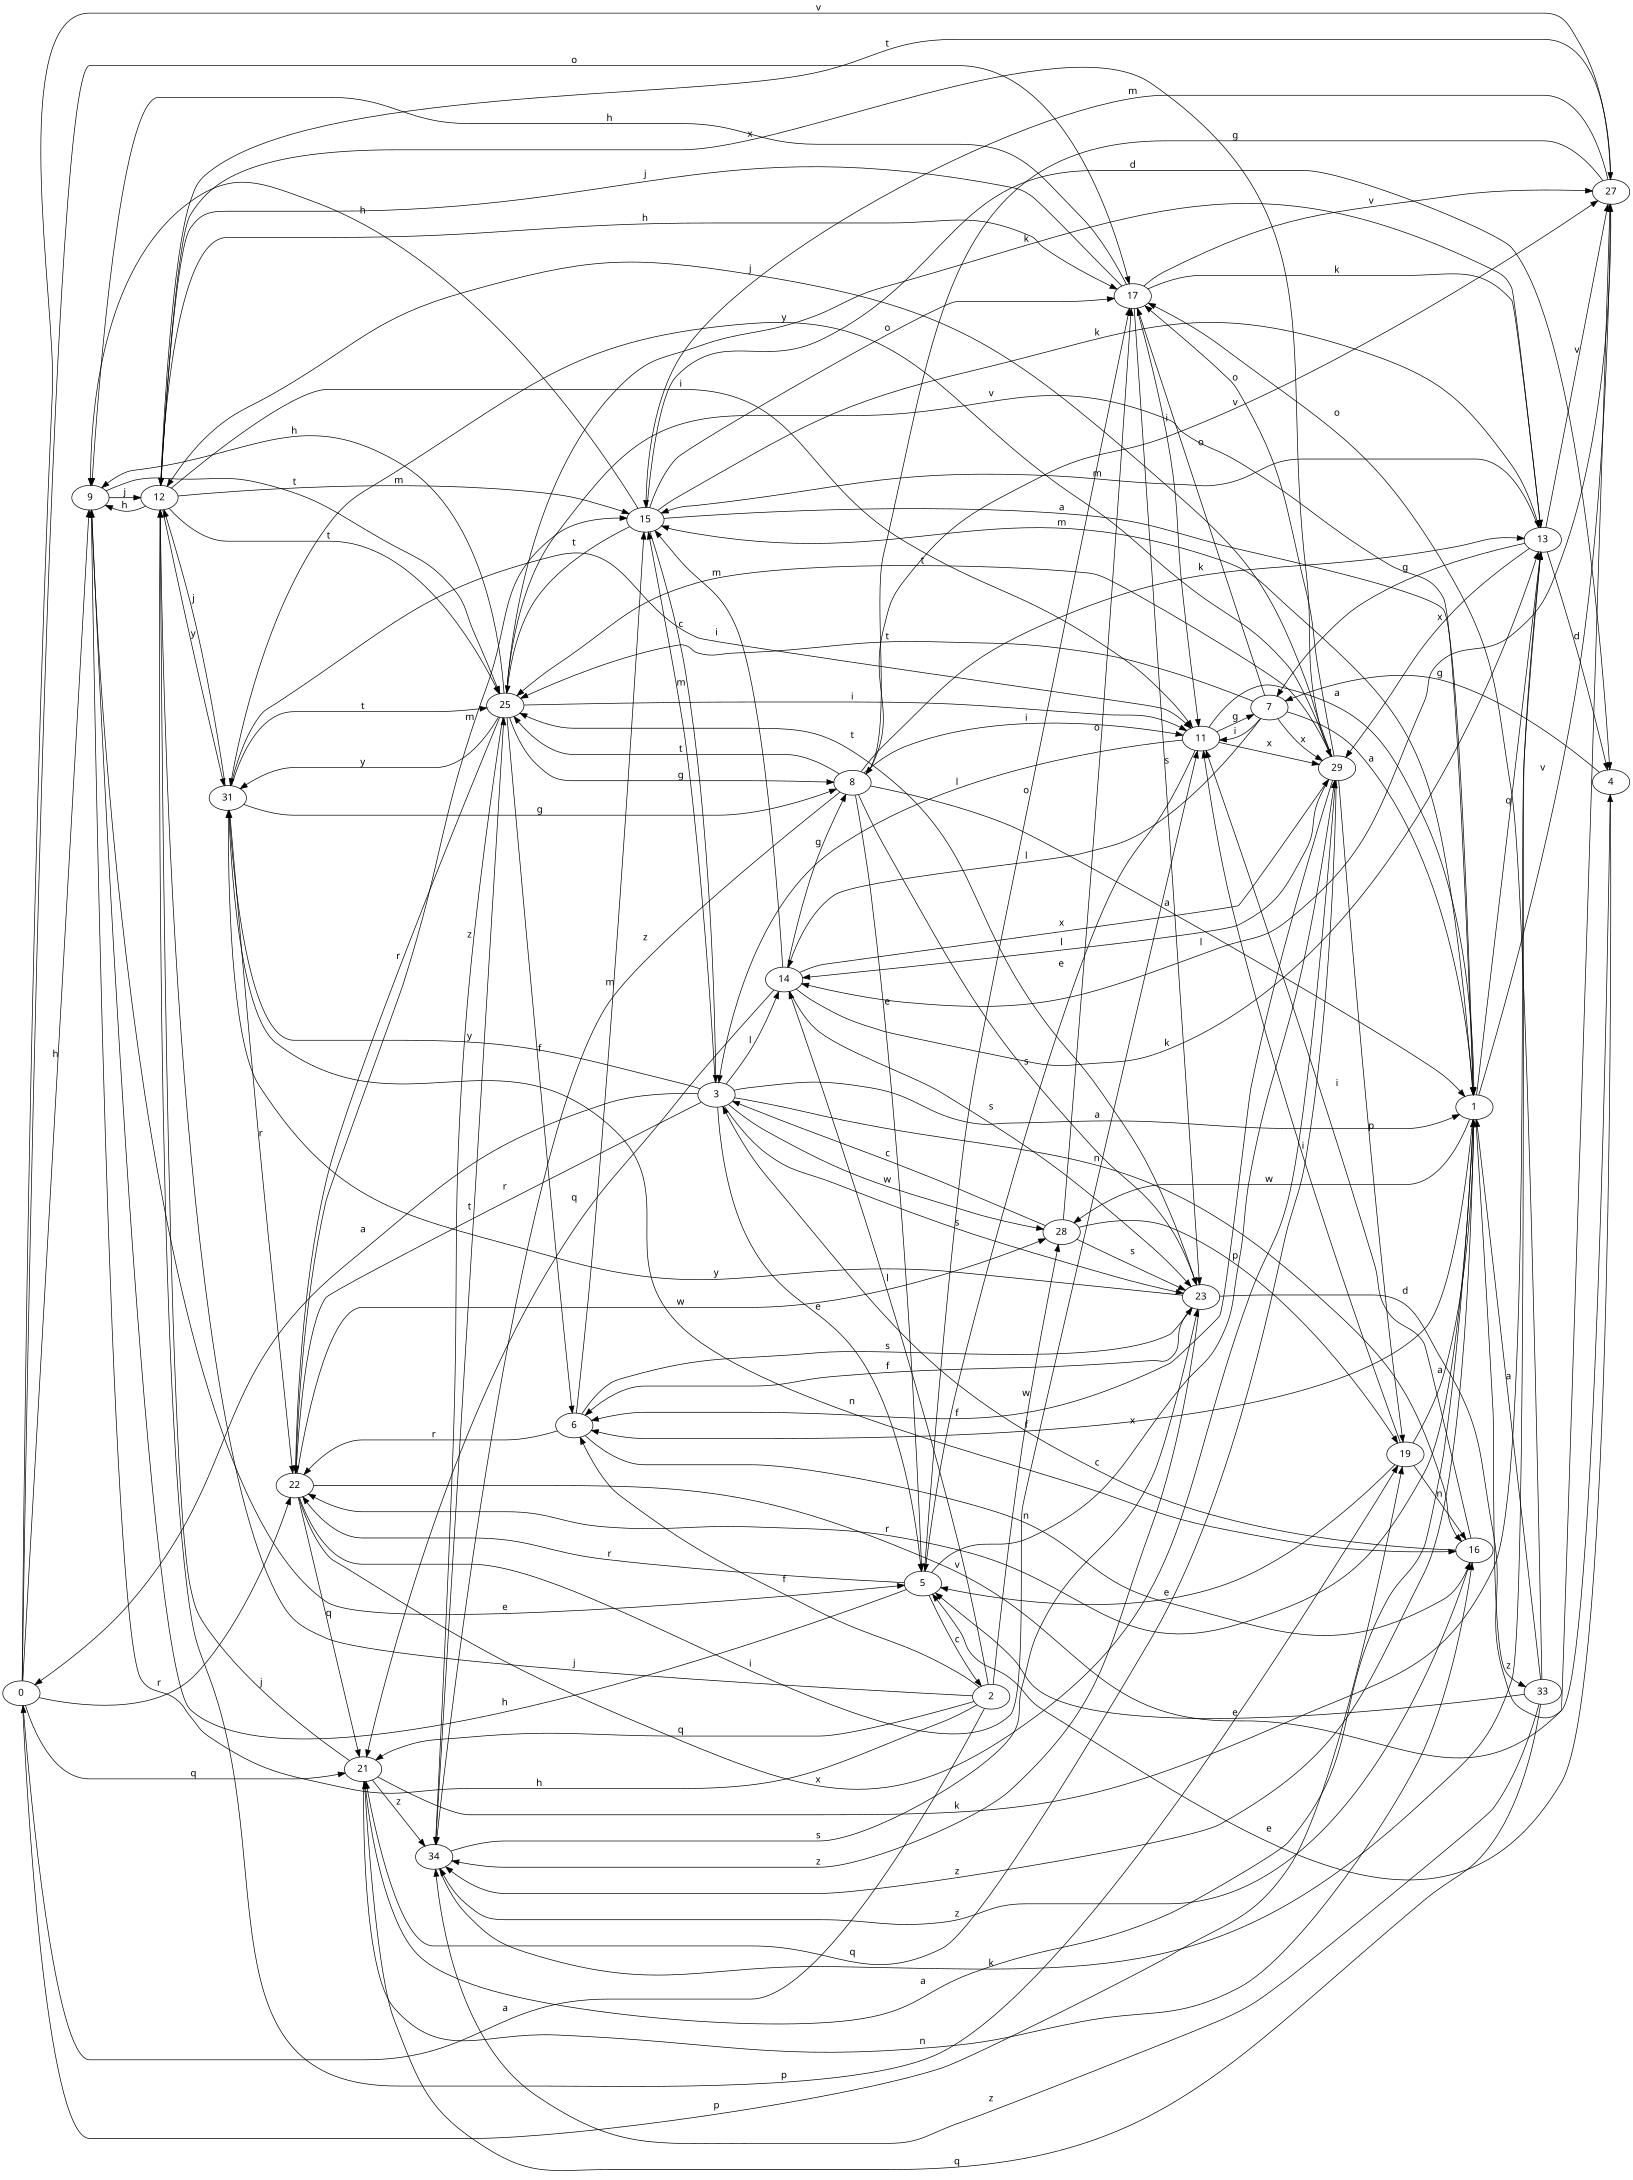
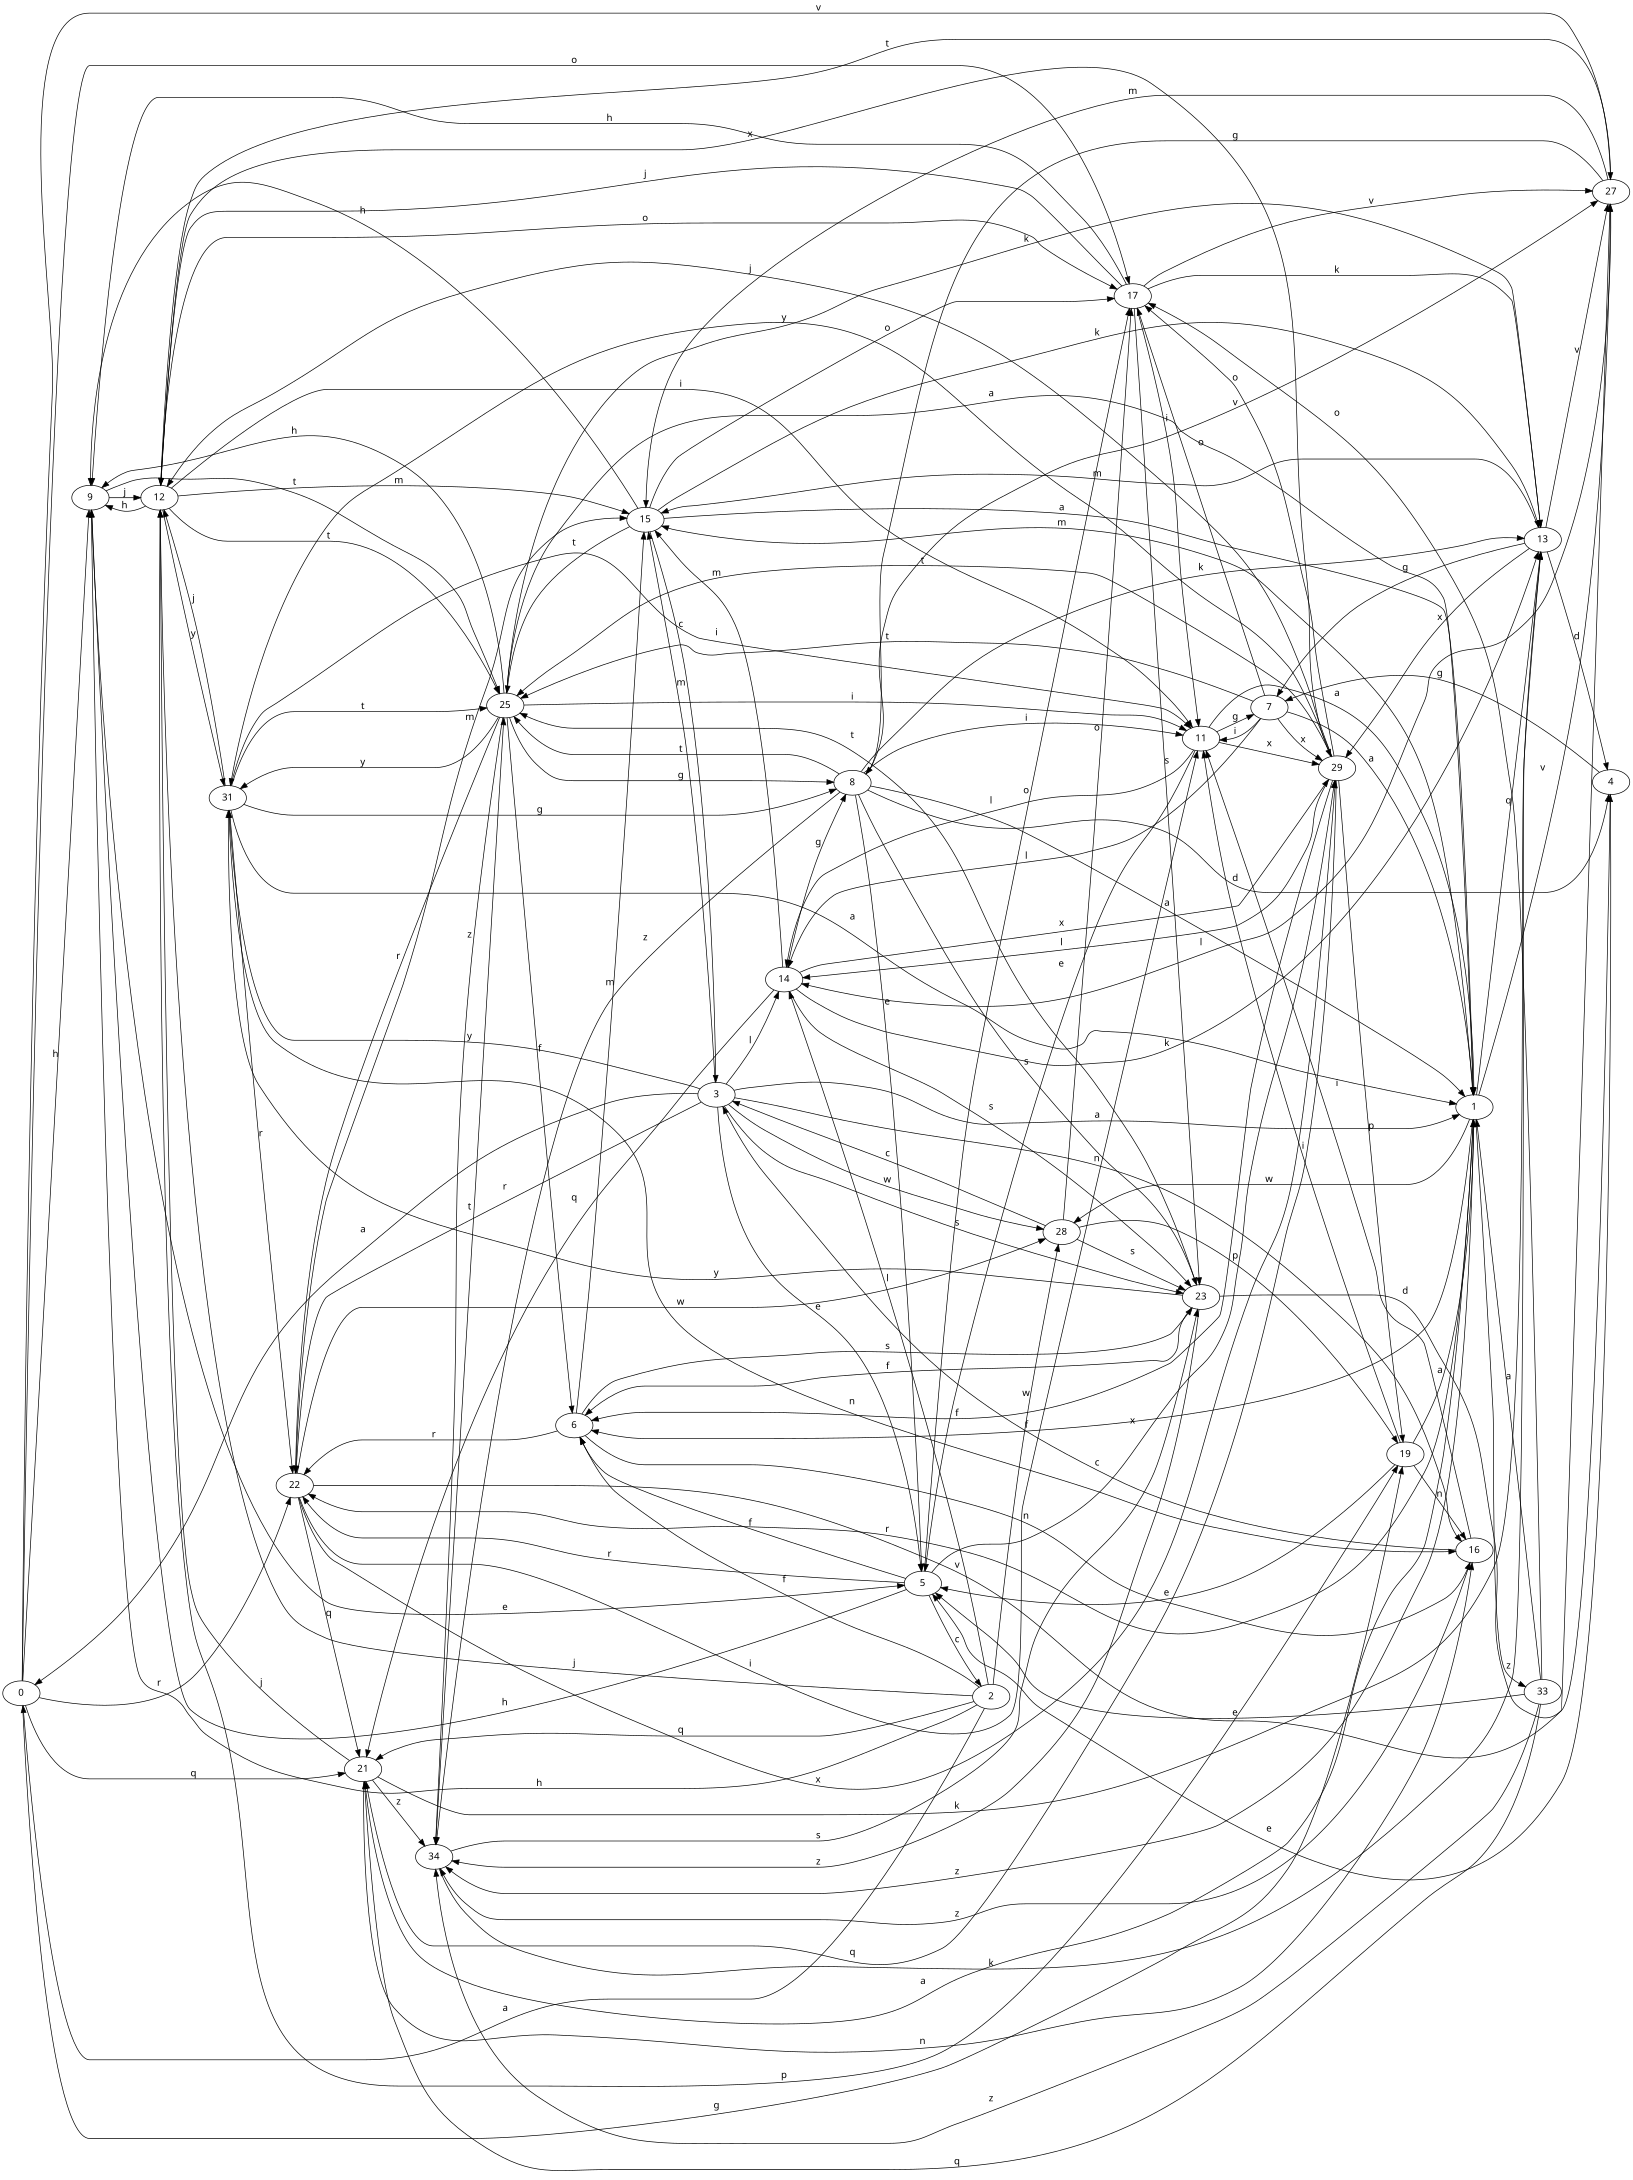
(1265, 170) -> (1233, 884)
(645, 218) -> (645, 218)
(991, 394) -> (991, 394)
(881, 821) -> (964, 818)
none -> (837, 925)
none -> (728, 1521)
(717, 2106) -> (717, 2106)
